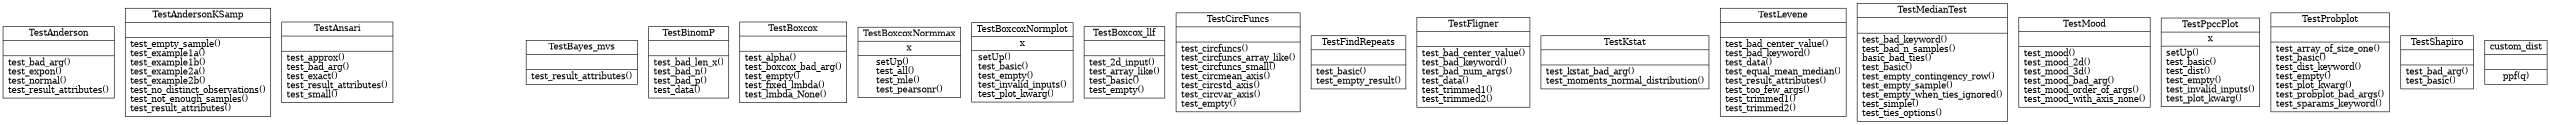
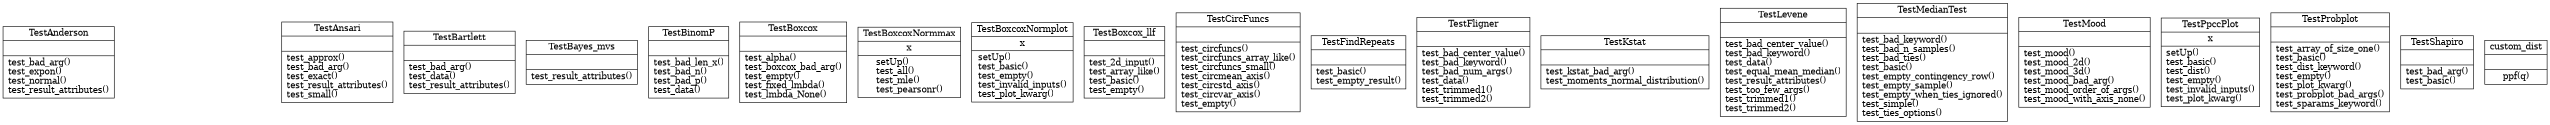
(1897, 59) -> (1894, 59)
(198, 62) -> none
none -> (460, 62)
